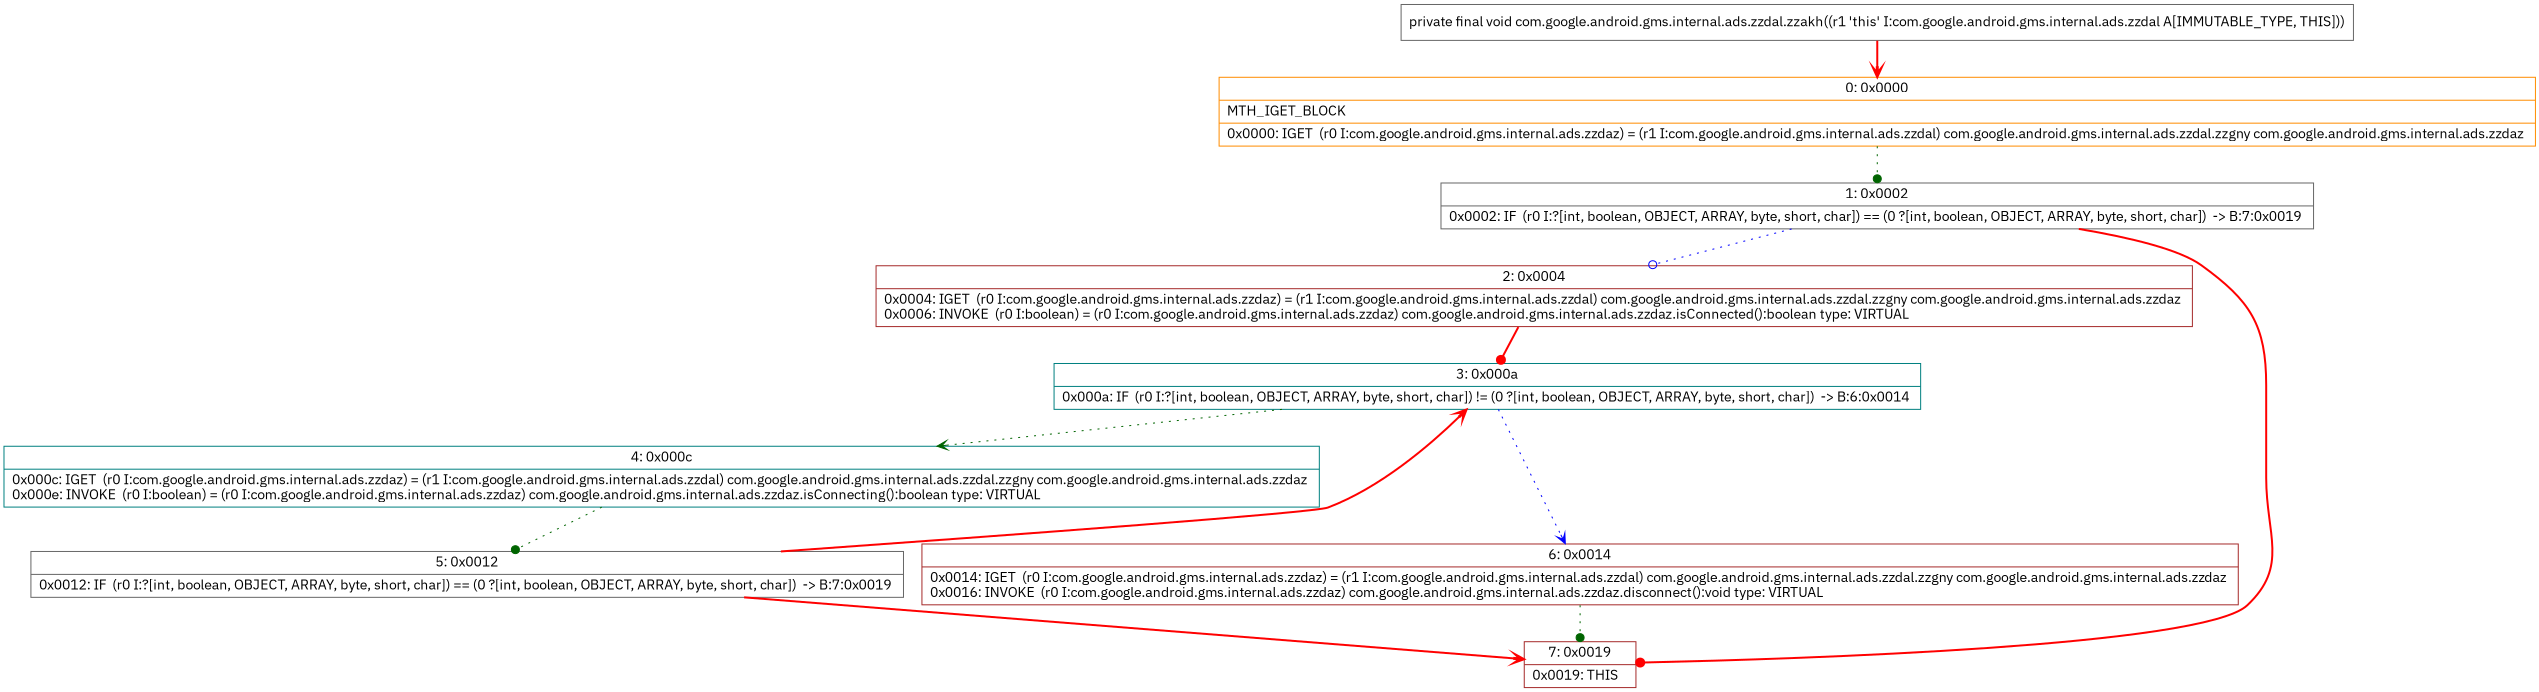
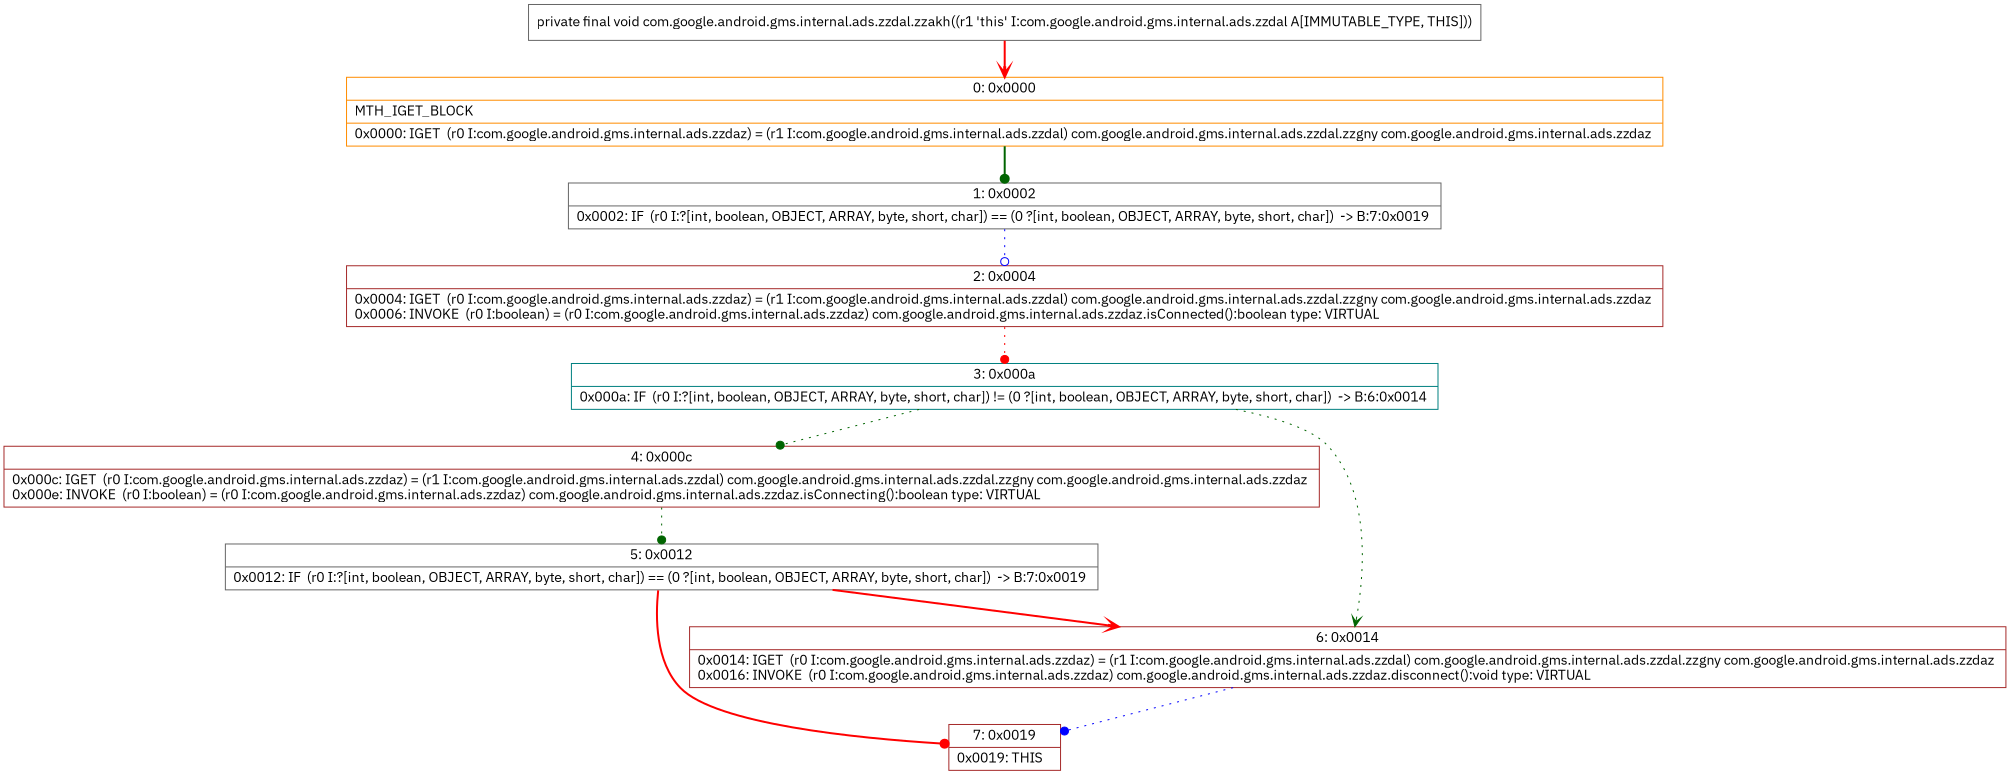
(1877, 160) -> (1005, 160)
(1511, 342) -> (1005, 341)
(1114, 427) -> (852, 427)
(1530, 472) -> (1349, 479)
(662, 477) -> (662, 477)
(1135, 525) -> (971, 608)
(1580, 619) -> (1151, 709)
(2197, 623) -> none
(1129, 628) -> (756, 720)
